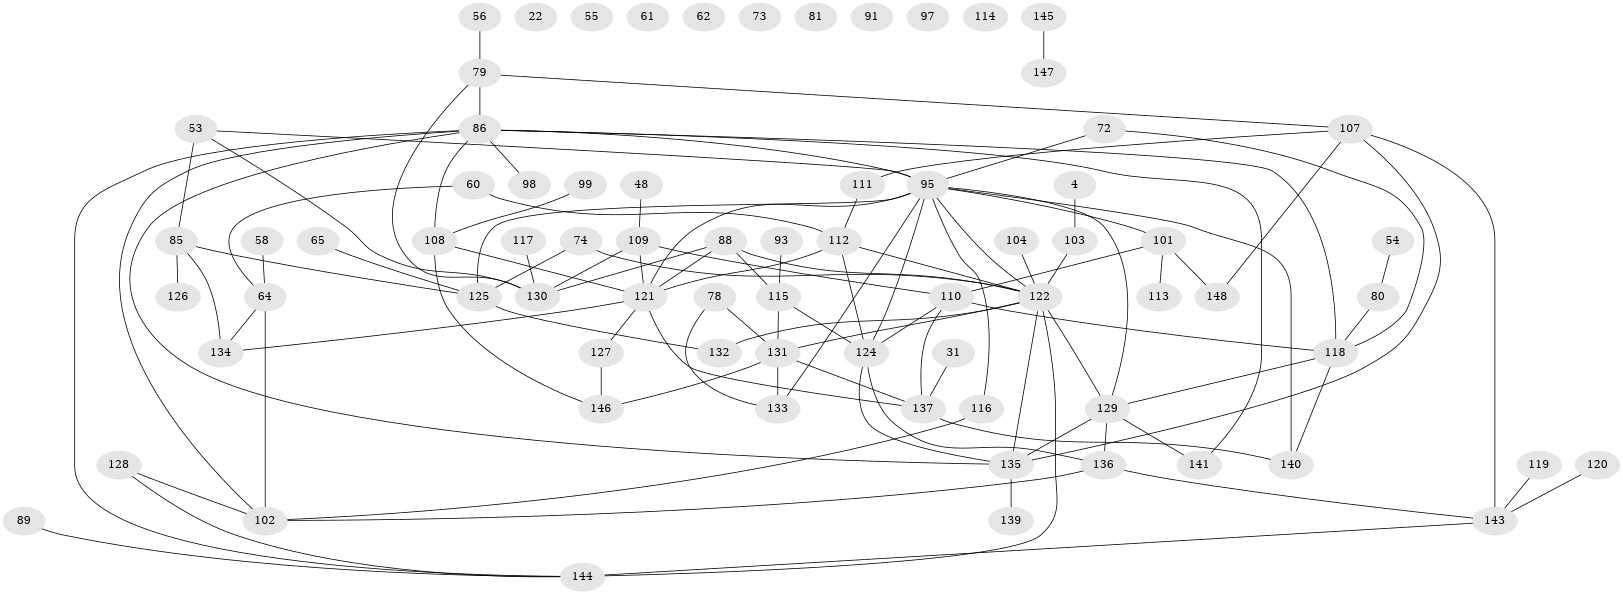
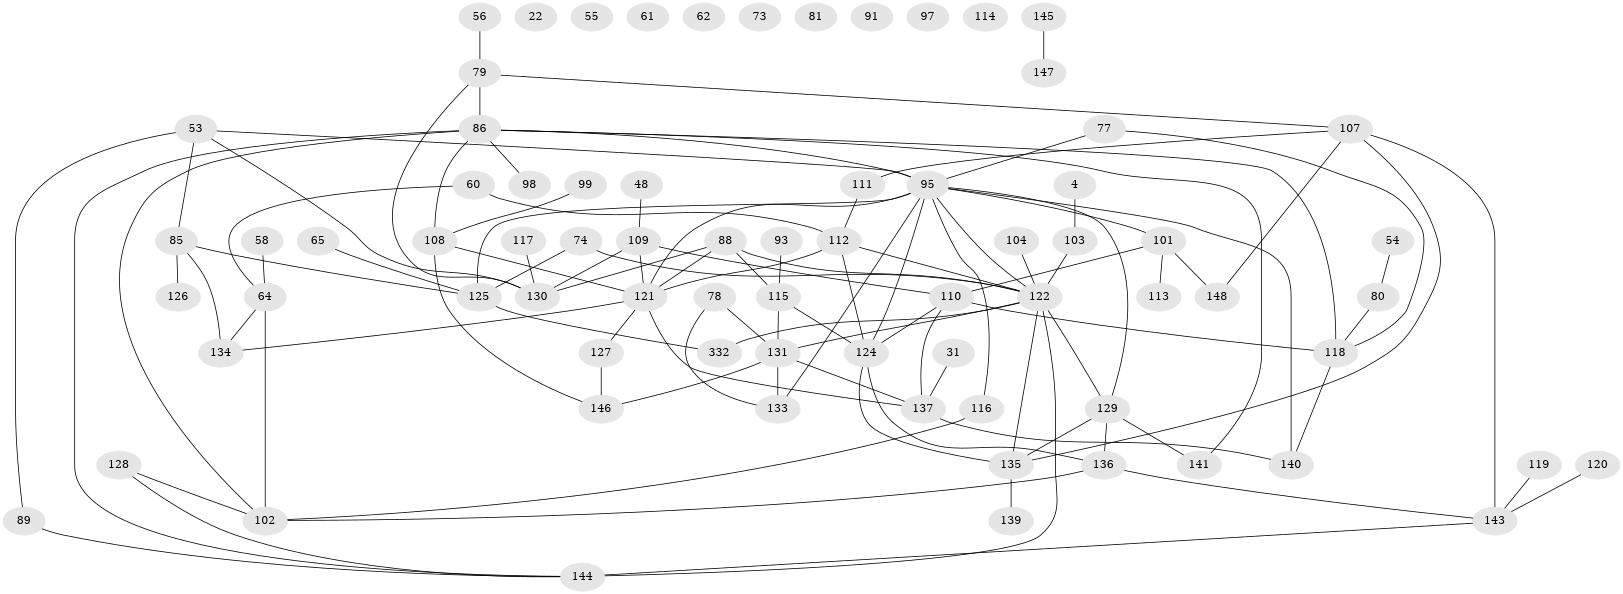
(1104, 129) -> (1104, 129)
none -> (16, 270)
(719, 353) -> (719, 353)
(1222, 381) -> none
(339, 413) -> none
